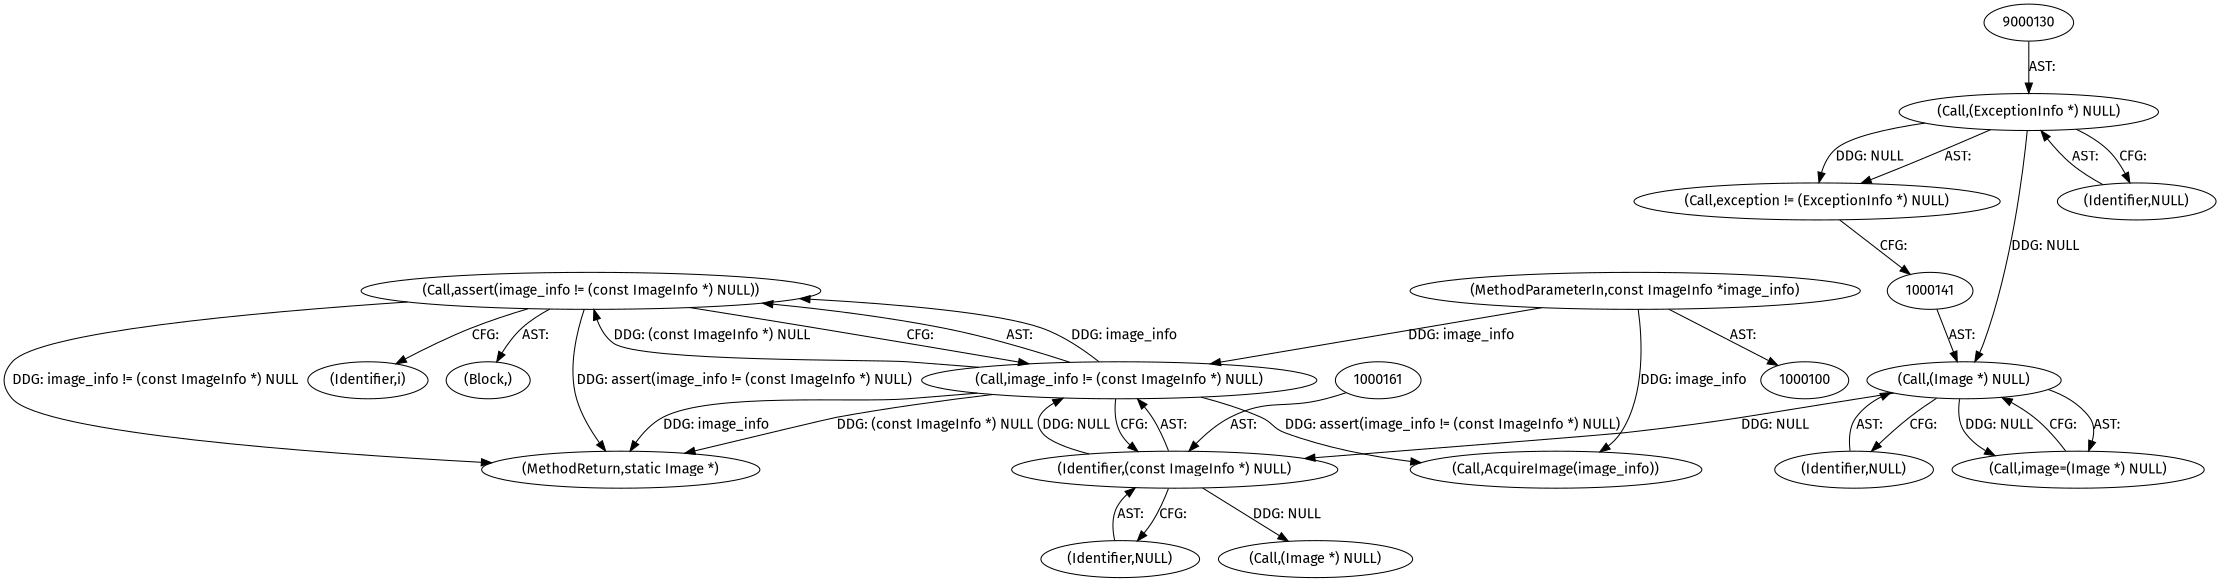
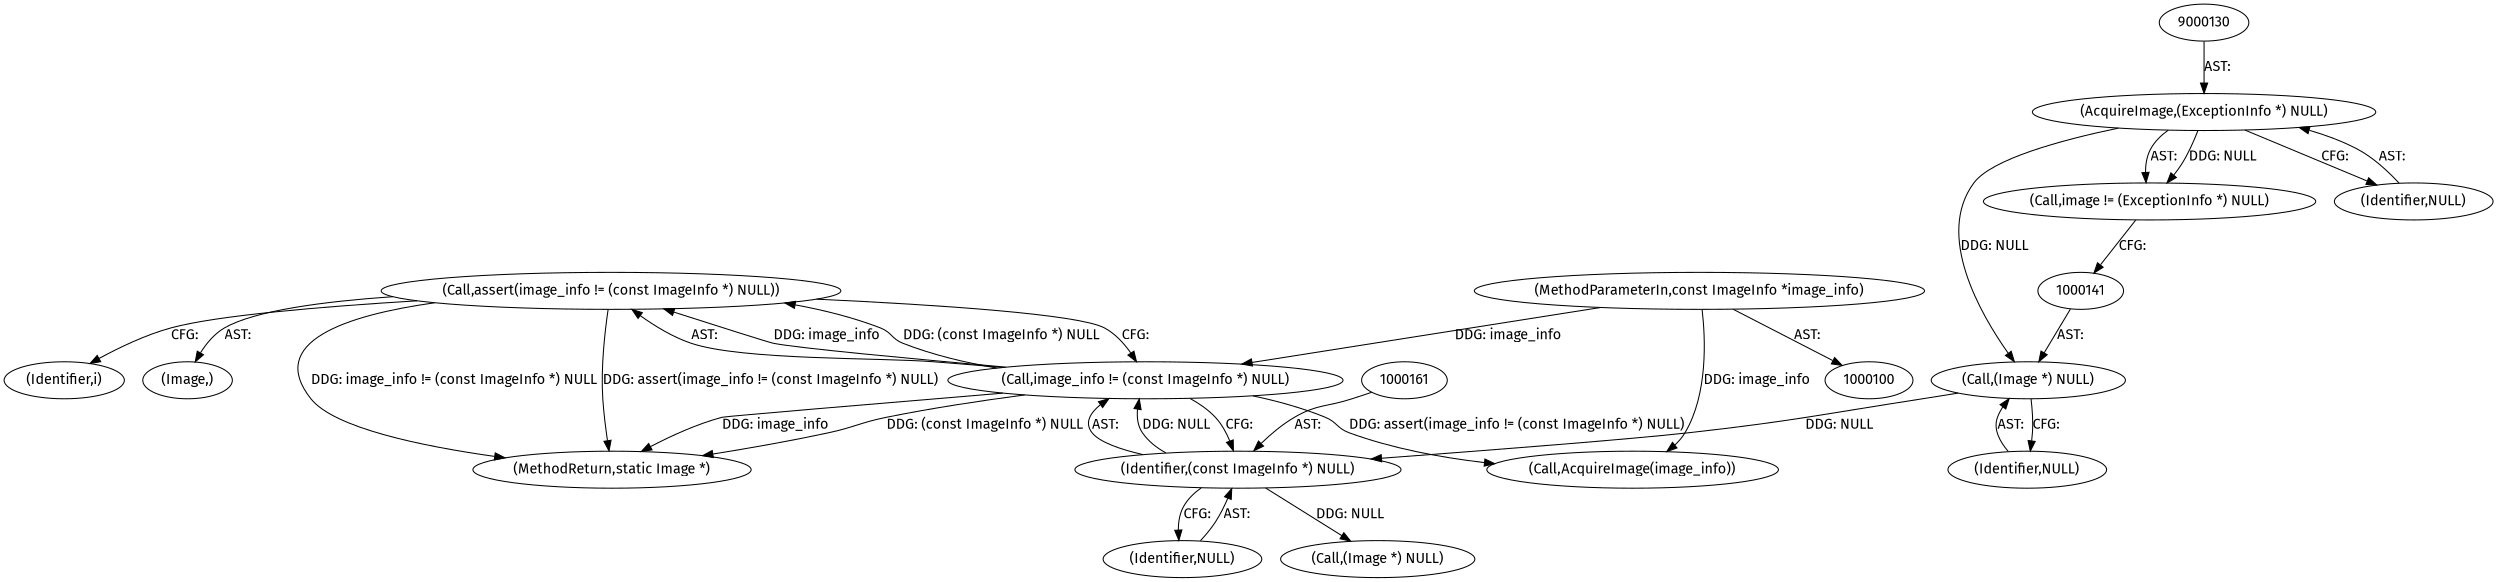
(2029, 112) -> (2204, 112)
(1817, 201) -> (2150, 201)
(488, 380) -> (188, 380)
(2078, 470) -> none
